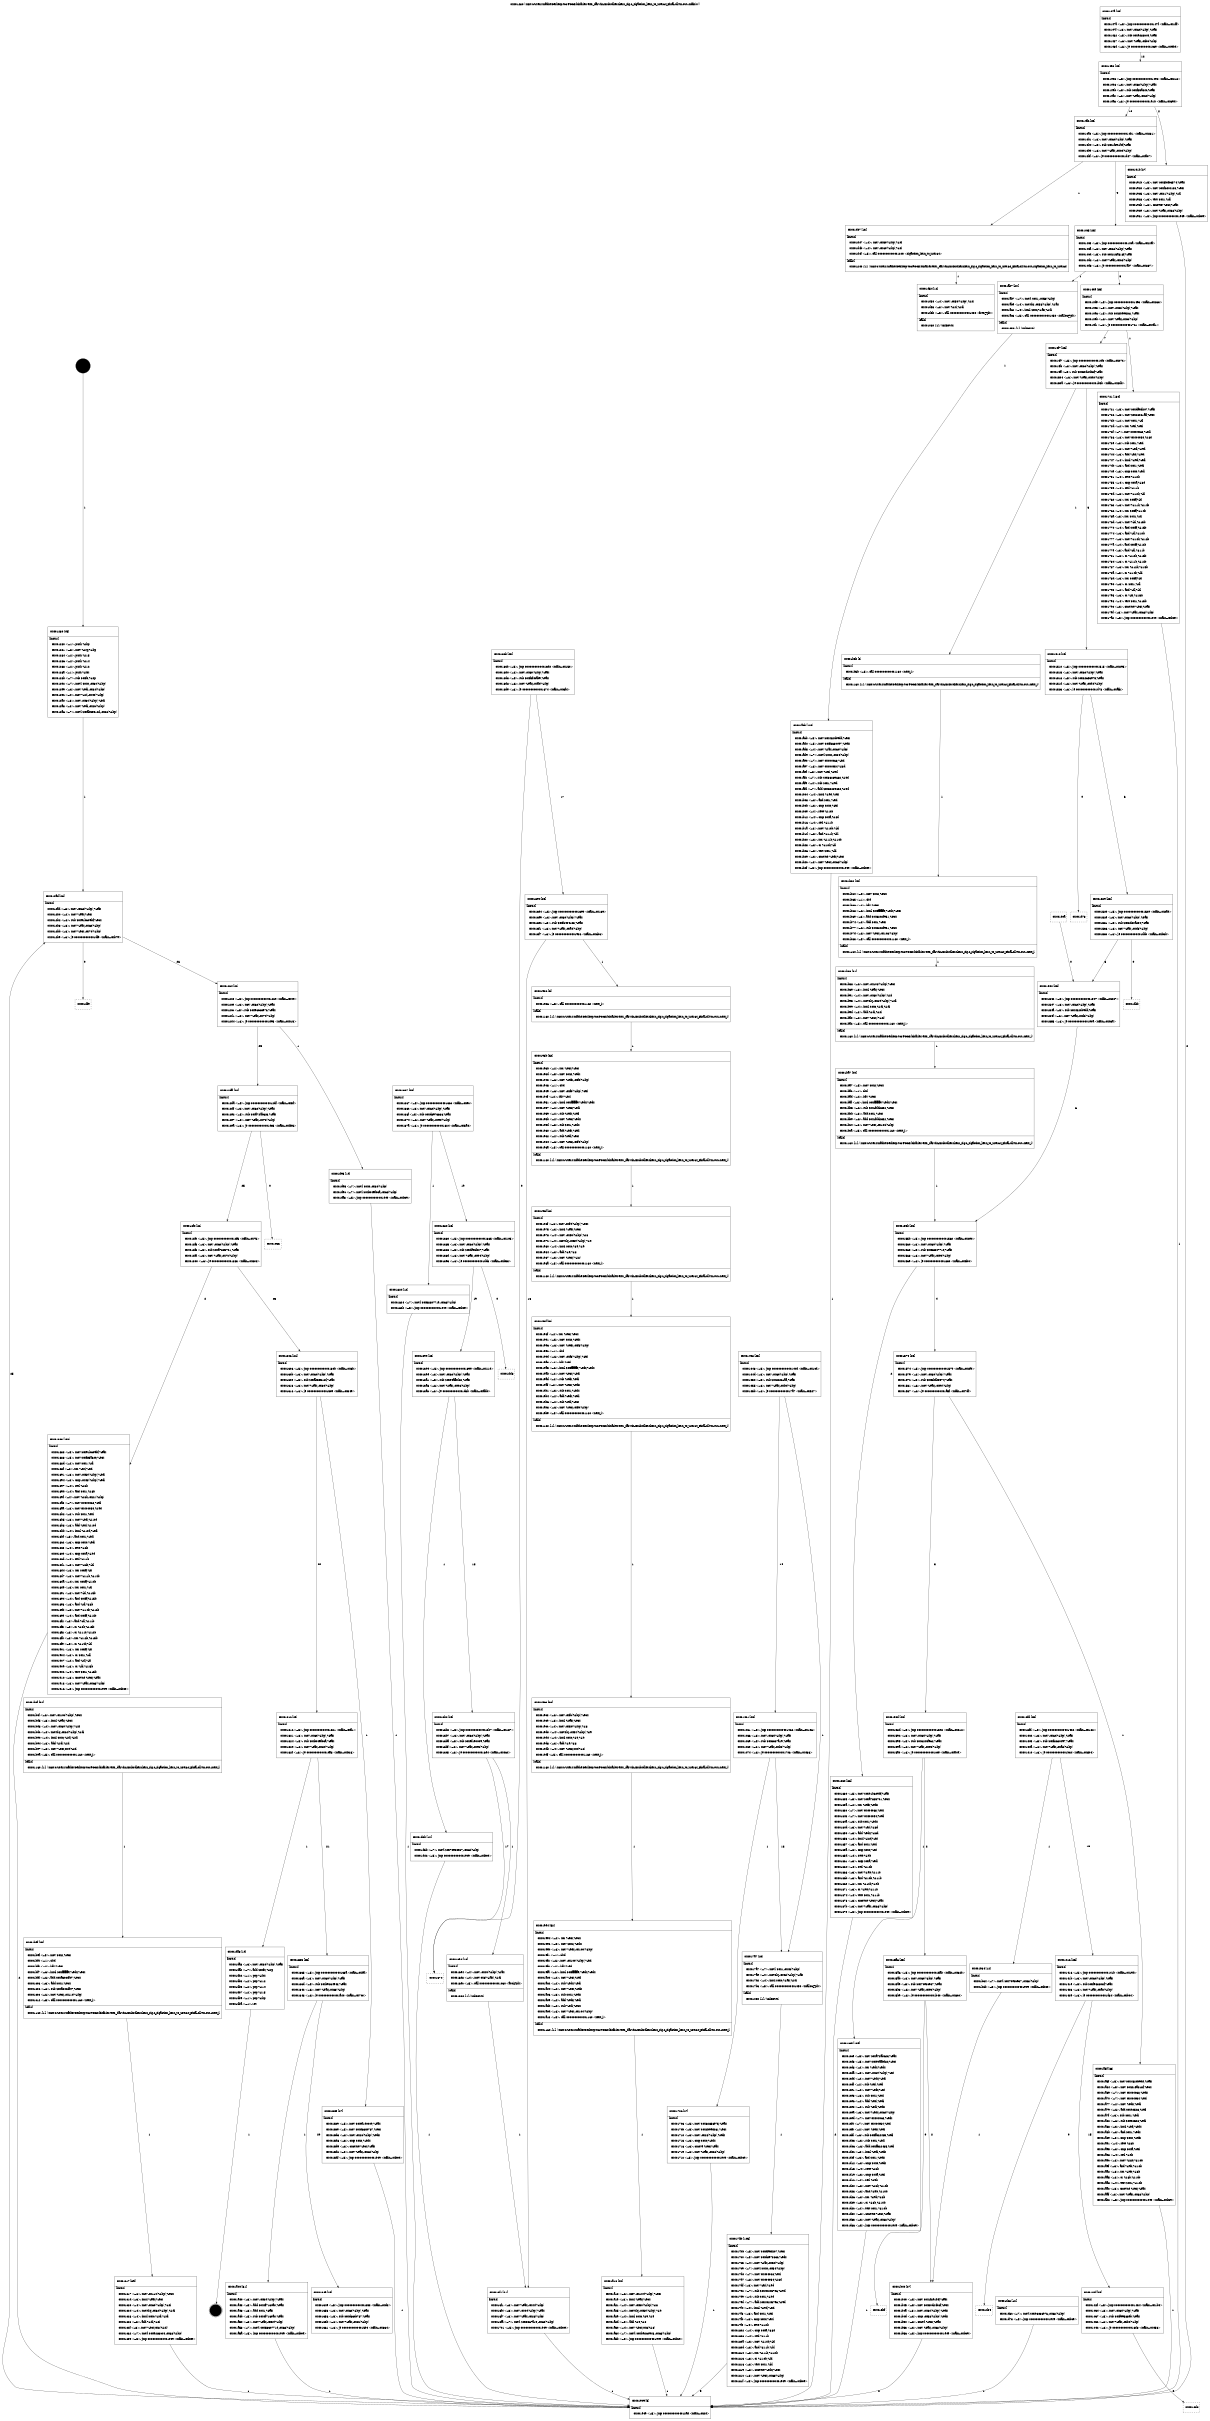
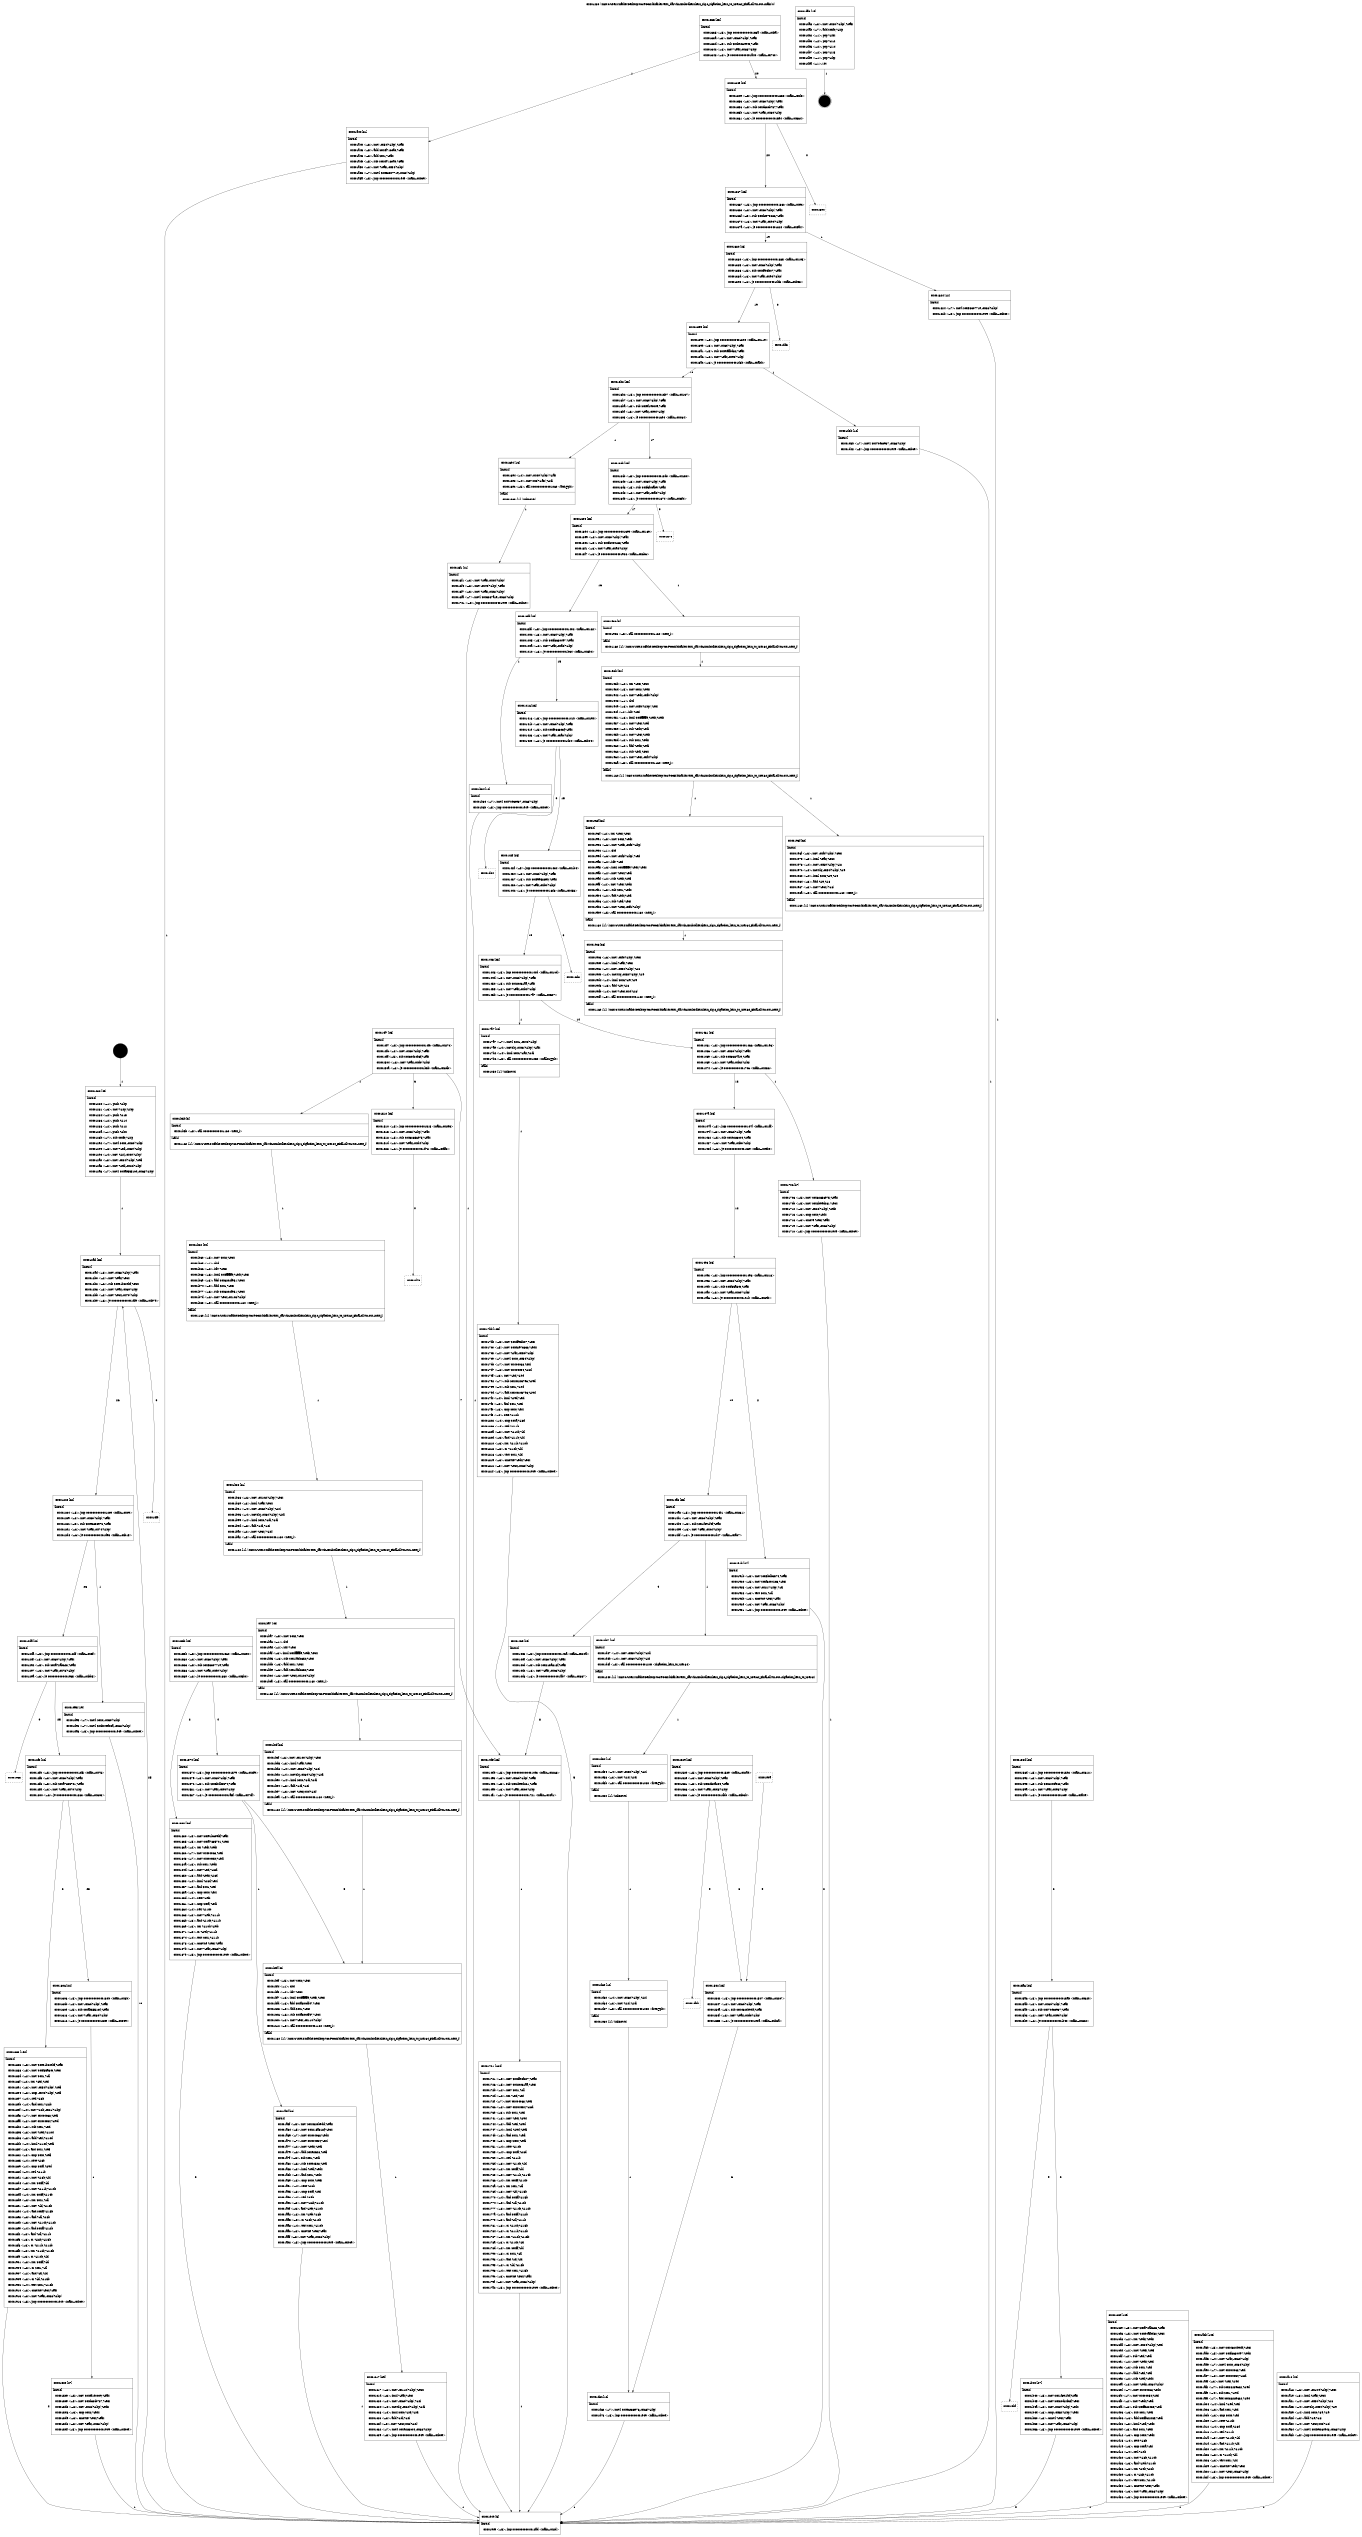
none -> (766, 155)
(1117, 193) -> (658, 1587)
none -> (818, 210)
(1038, 308) -> none
(1105, 336) -> (460, 1416)
(1109, 794) -> none
none -> (530, 925)
(1051, 1137) -> (686, 2209)
(935, 1184) -> (359, 1719)
(631, 1298) -> (692, 798)
(930, 1554) -> (299, 1878)
(527, 1610) -> (585, 585)
(317, 1735) -> none
(396, 1735) -> (140, 2004)
(779, 1854) -> (734, 1090)
(503, 1889) -> (650, 440)
(914, 1915) -> none
(633, 1978) -> none
none -> (629, 2004)
(953, 2132) -> (473, 1665)
